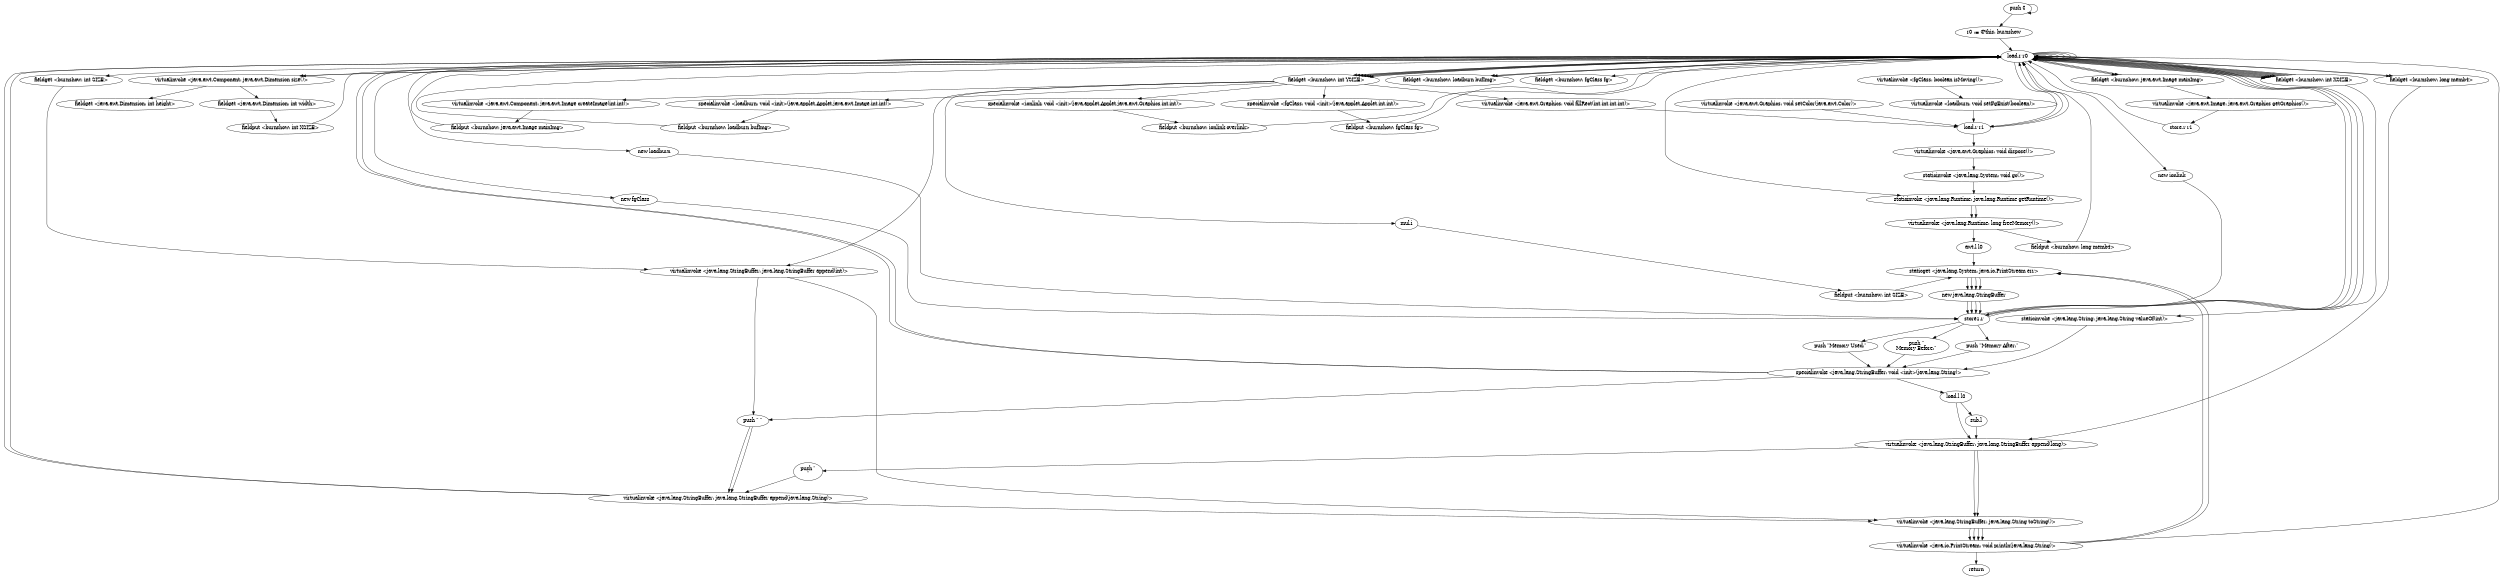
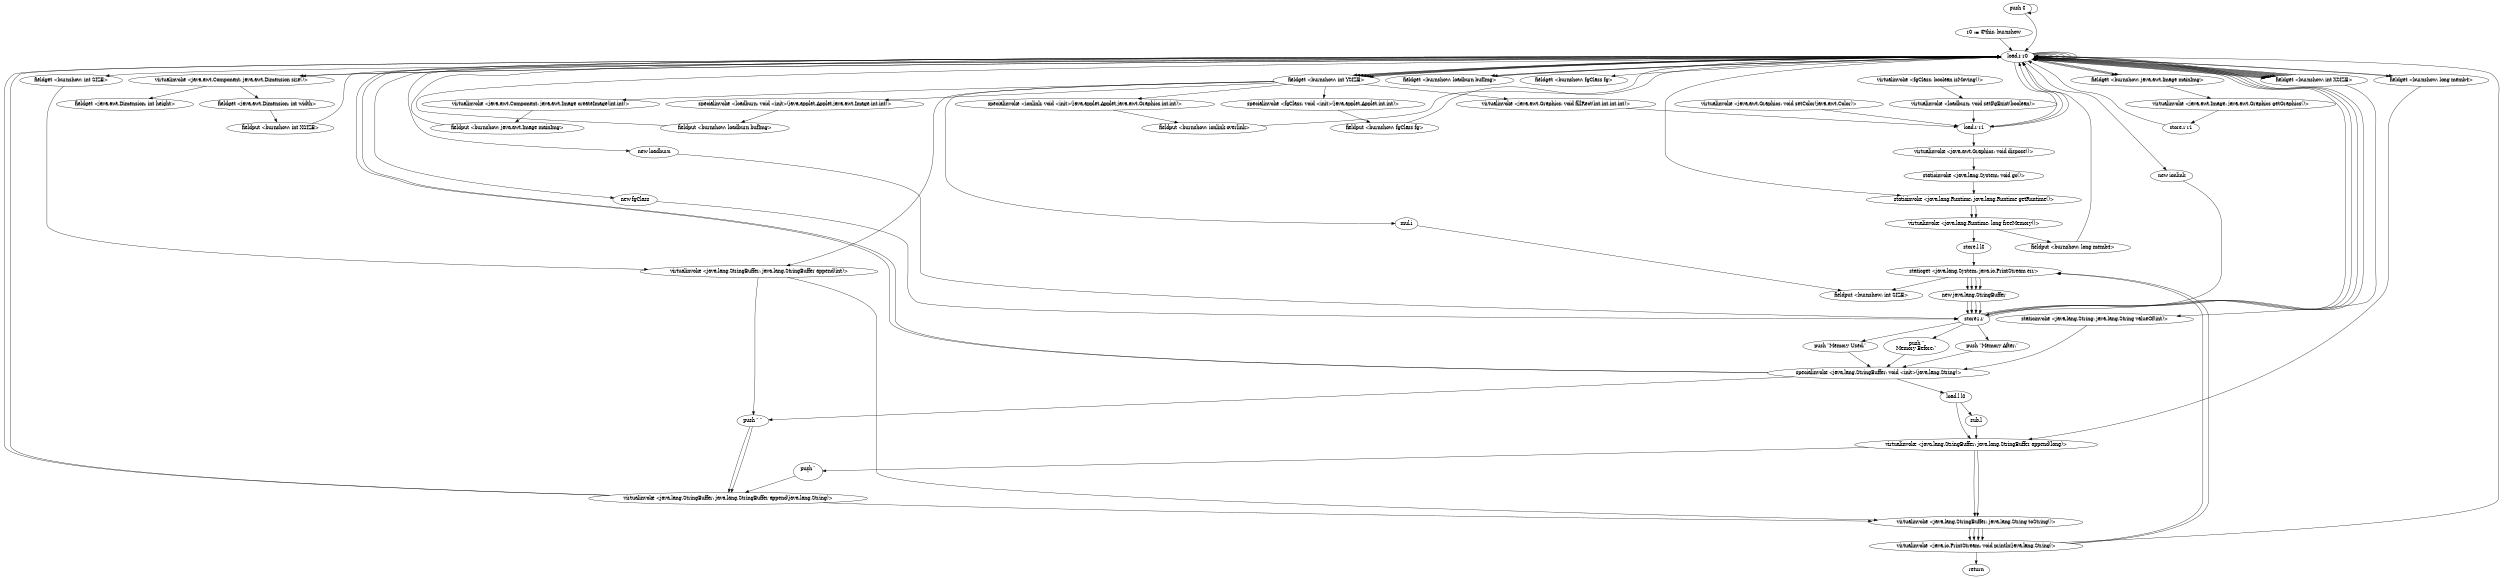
(2007, 19) -> (2037, 31)
(1974, 248) -> (1974, 248)
(1922, 284) -> (1922, 283)
